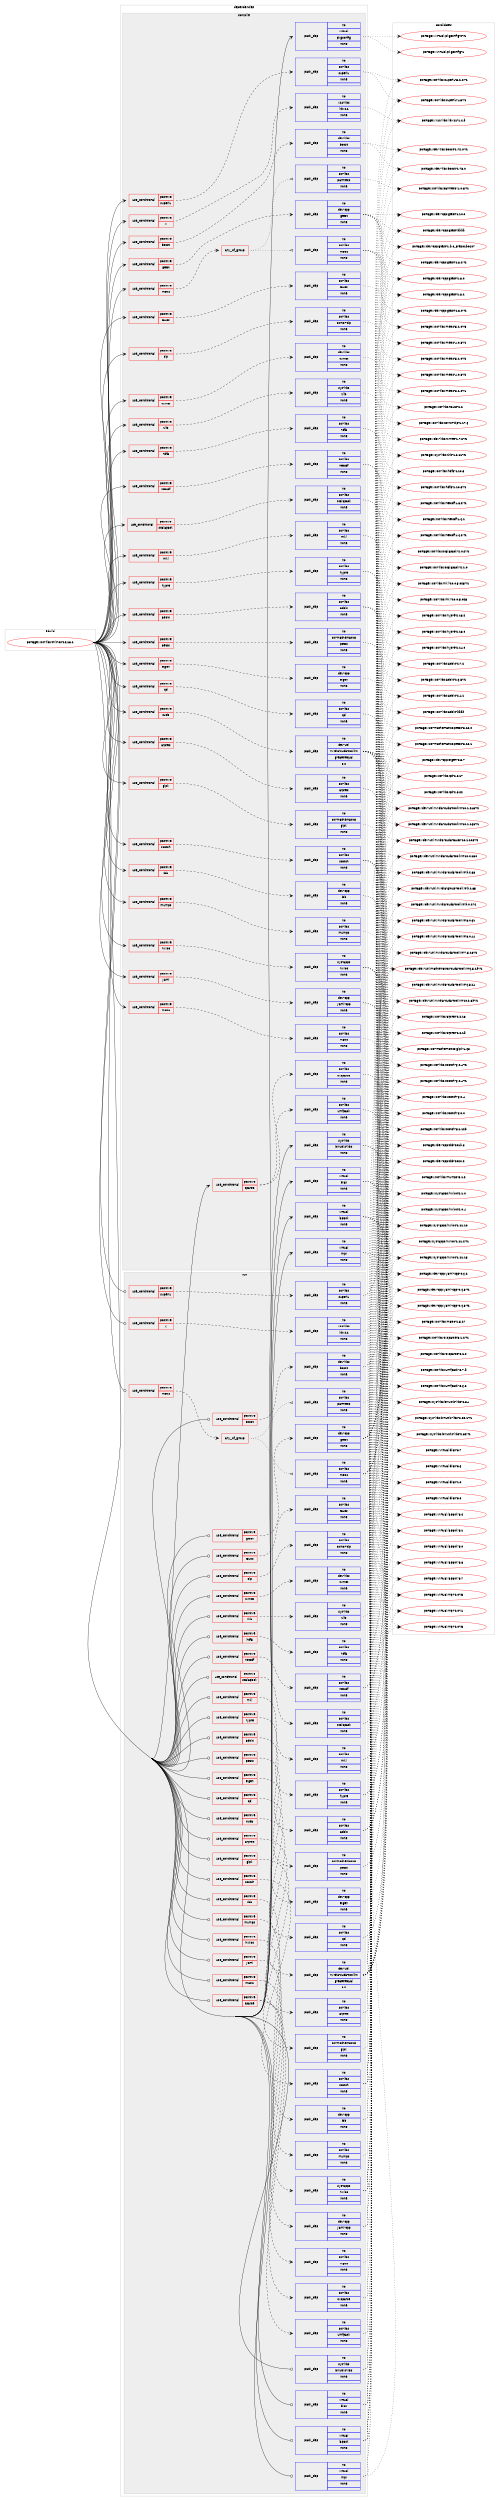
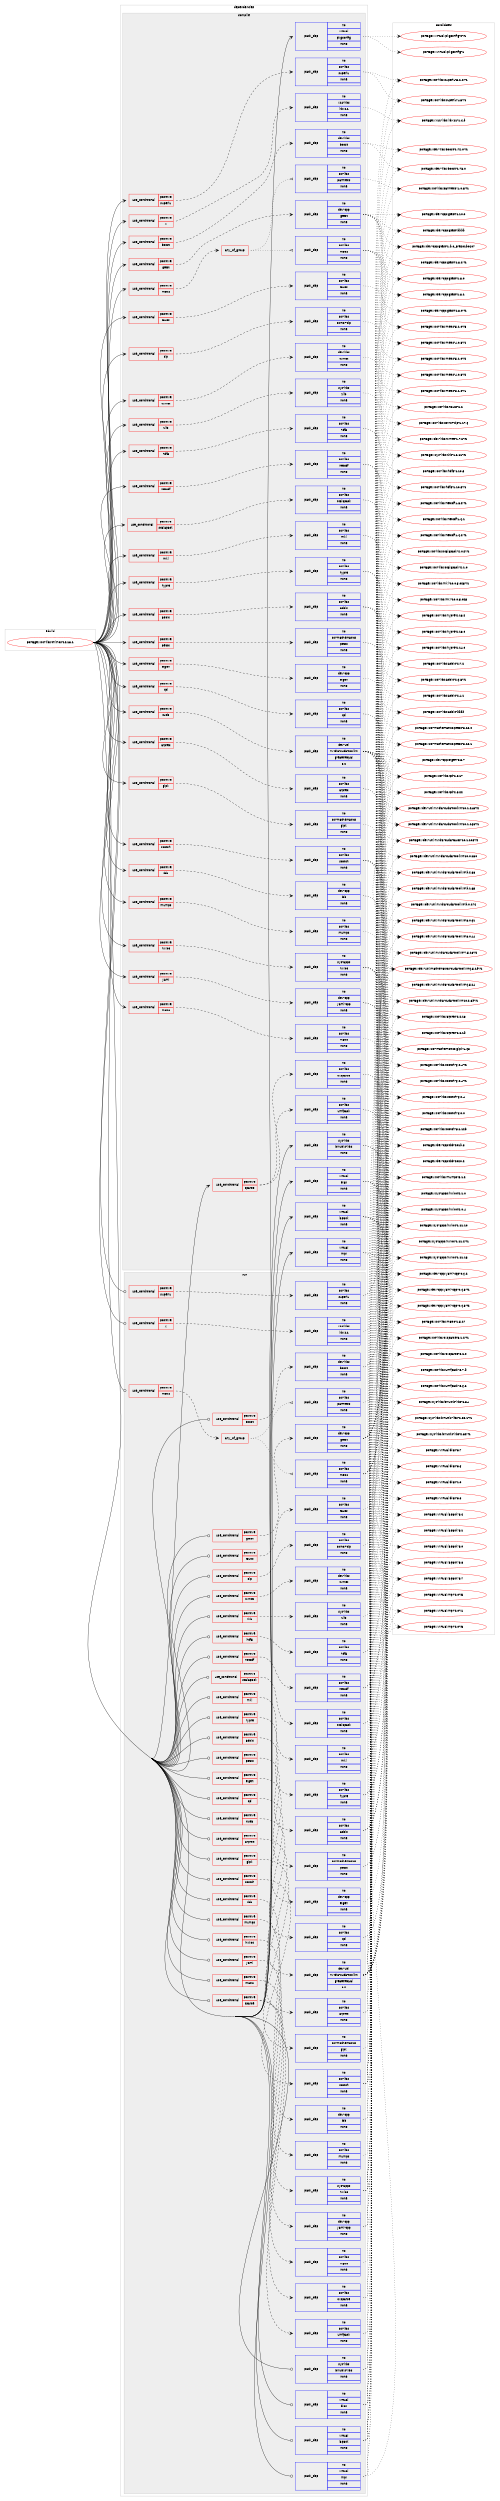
(444, 889) -> (444, 889)
